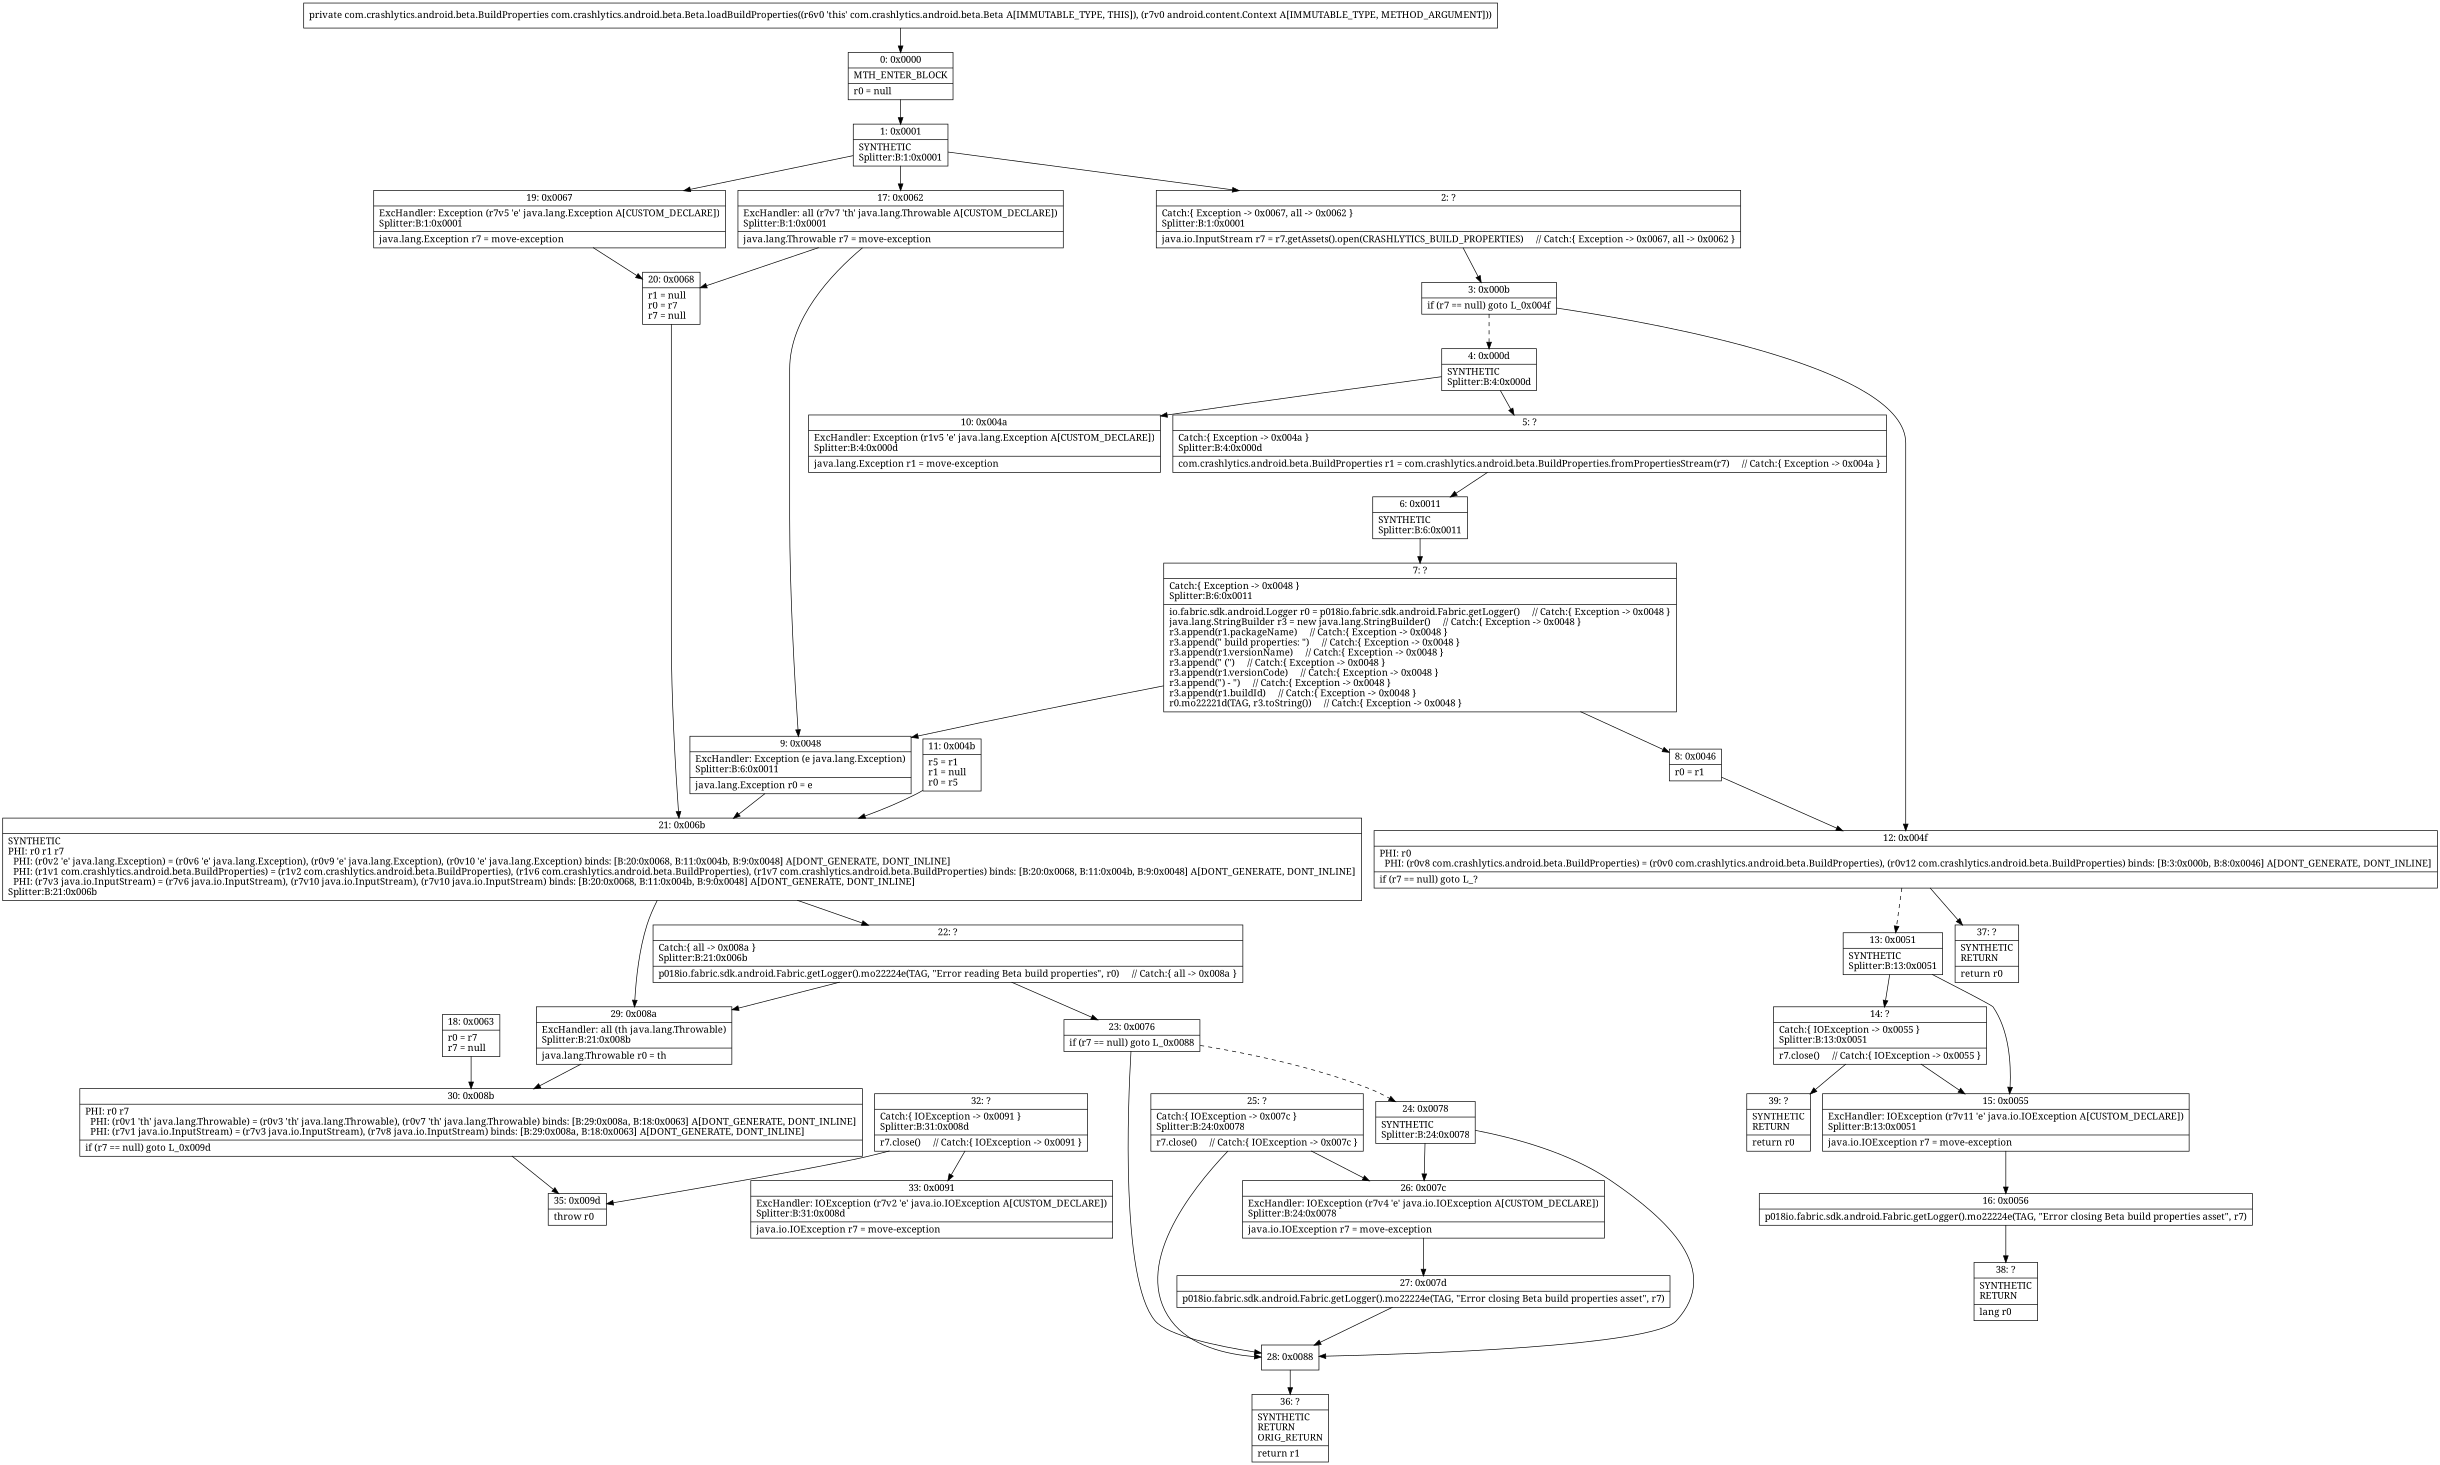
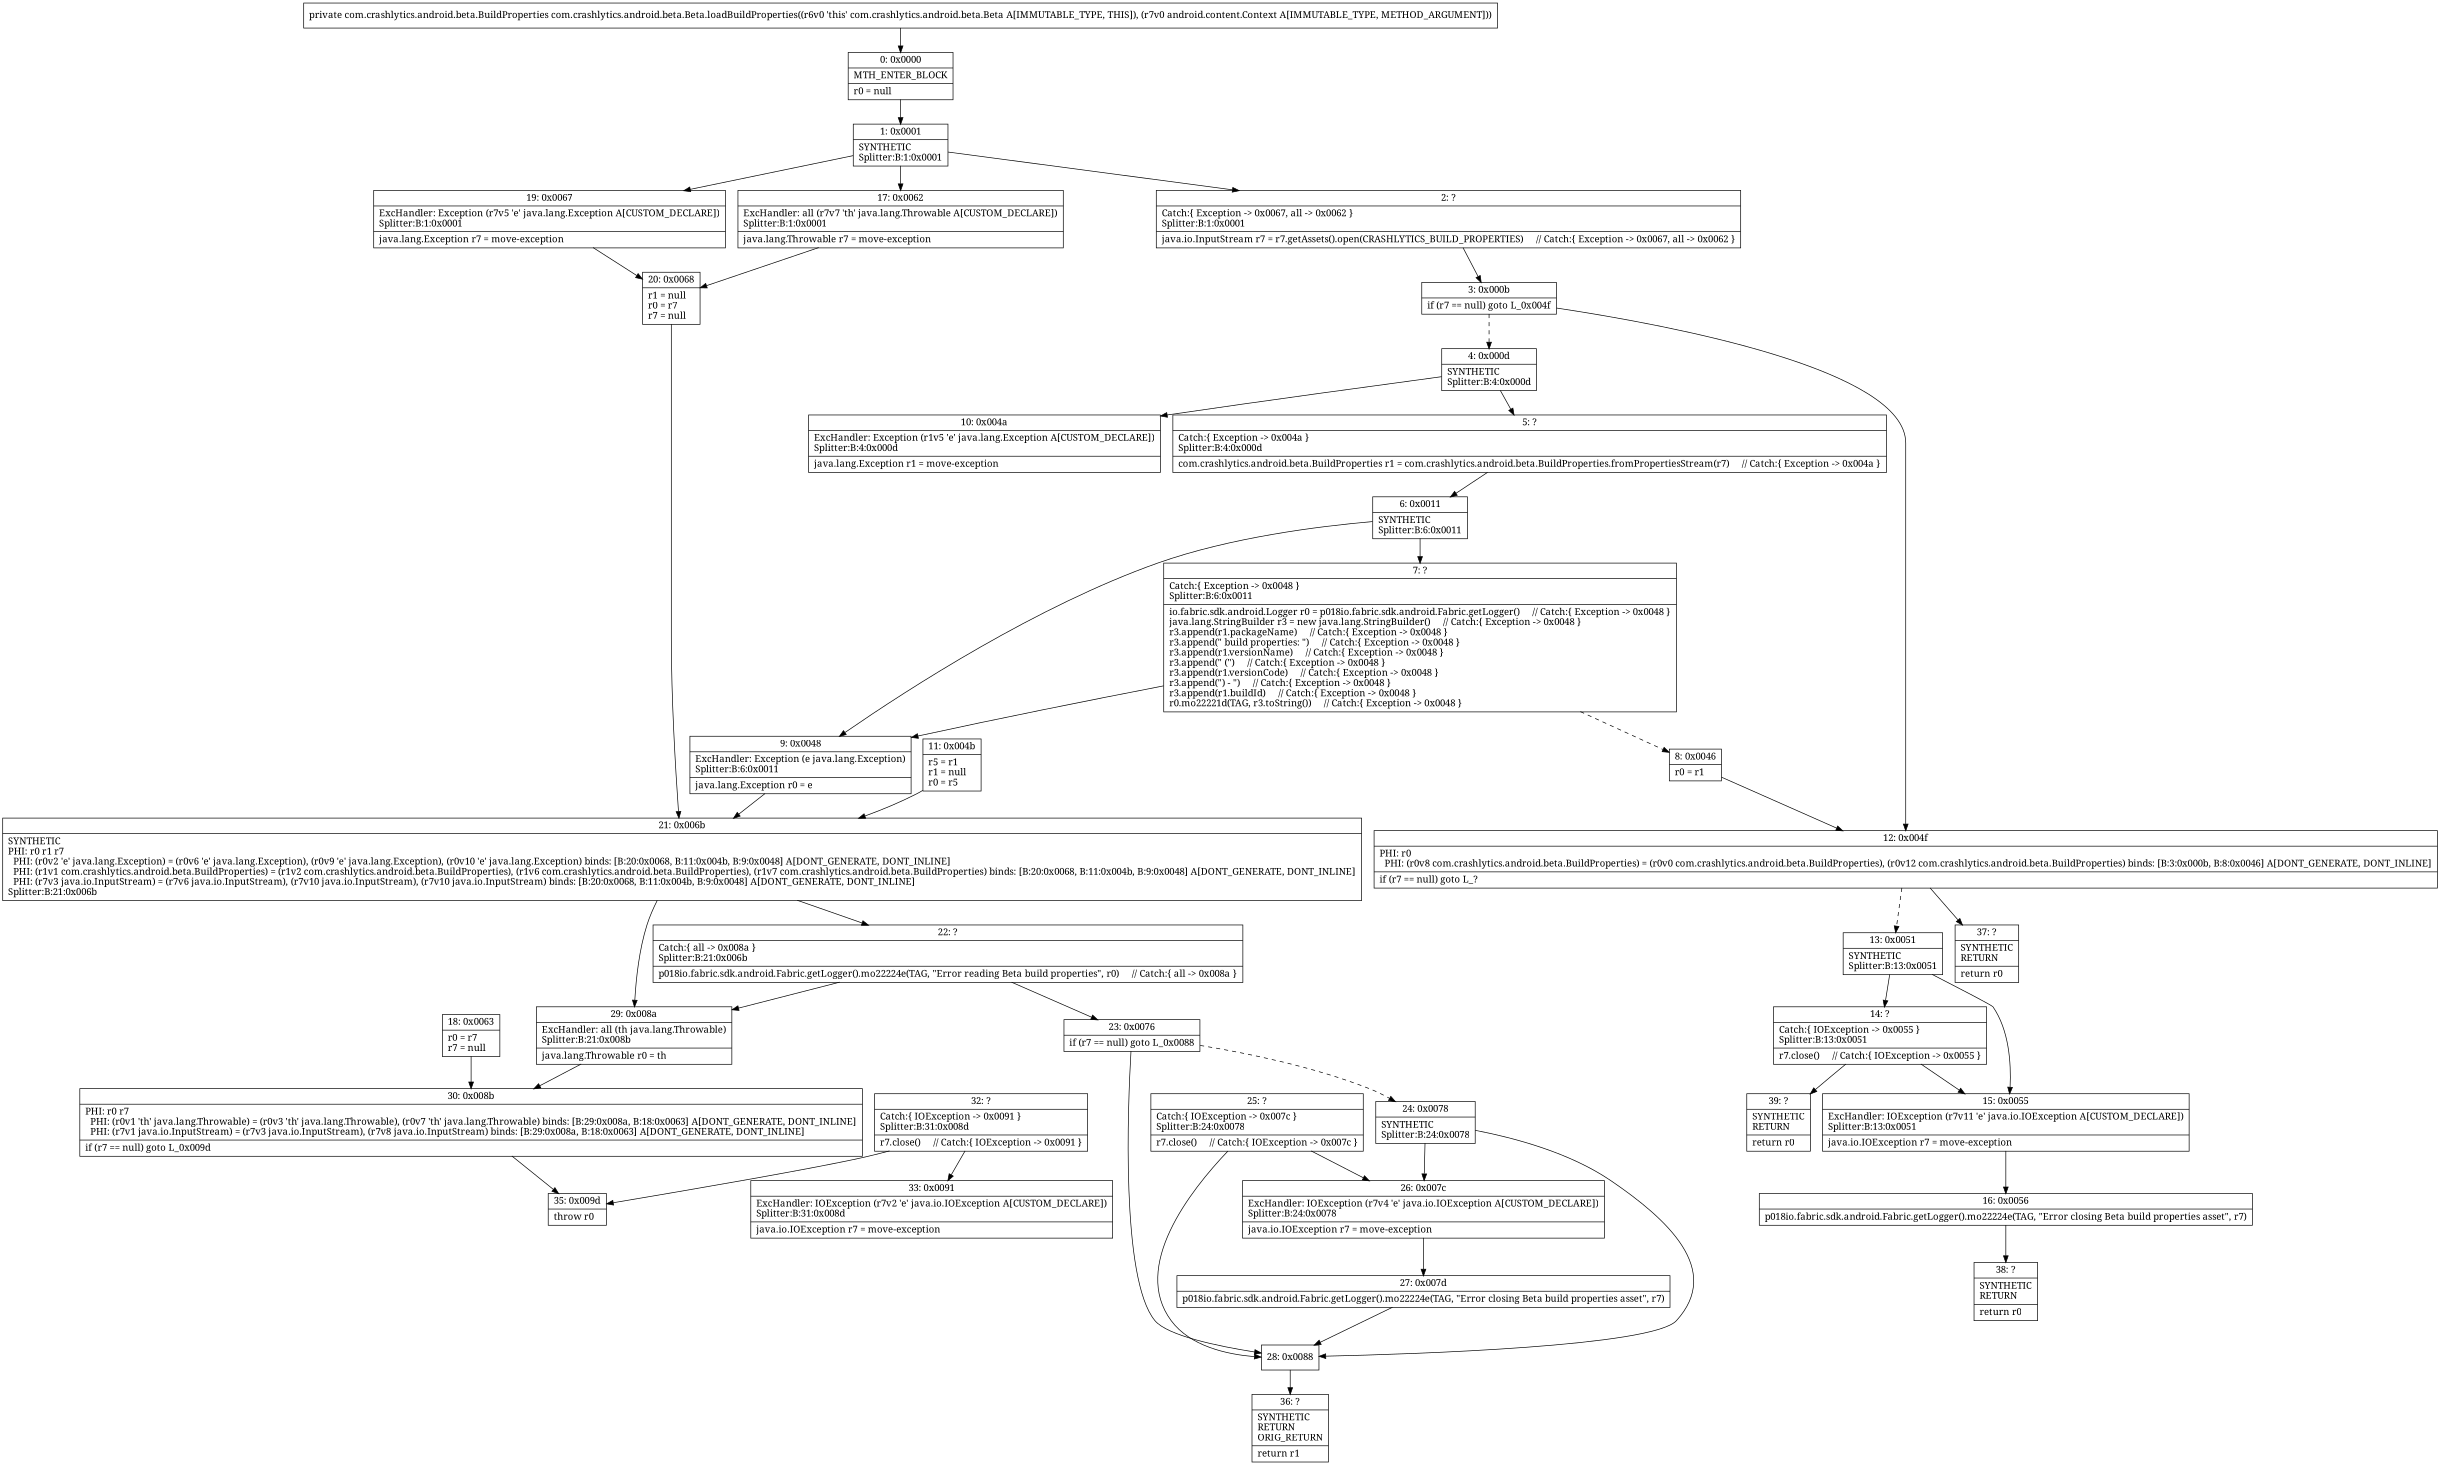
(790, 477) -> (1094, 589)
(1622, 731) -> (1622, 731)
(1996, 1312) -> (2001, 1312)
